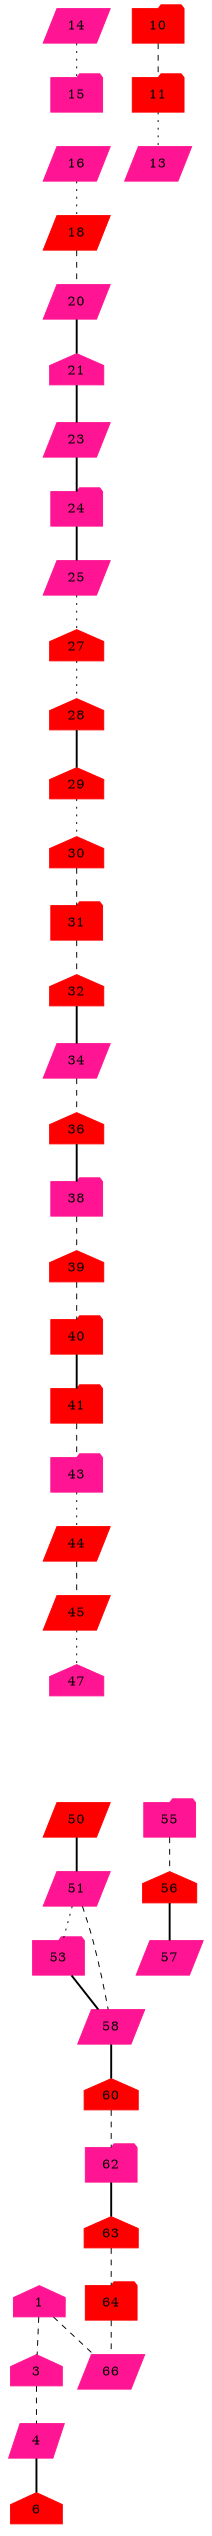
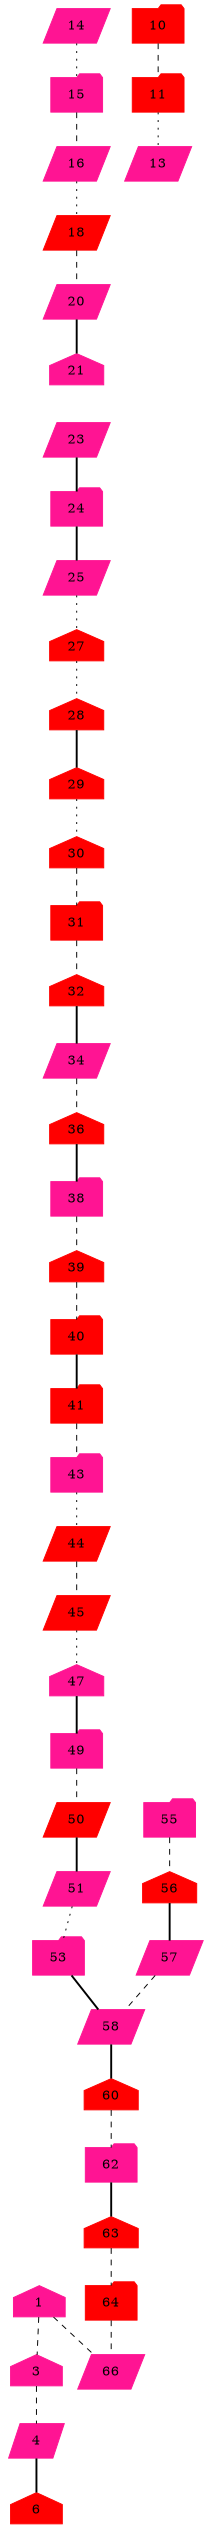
none -> (77, 129)
(77, 404) -> none
none -> (77, 1751)
(97, 1957) -> (140, 1992)
